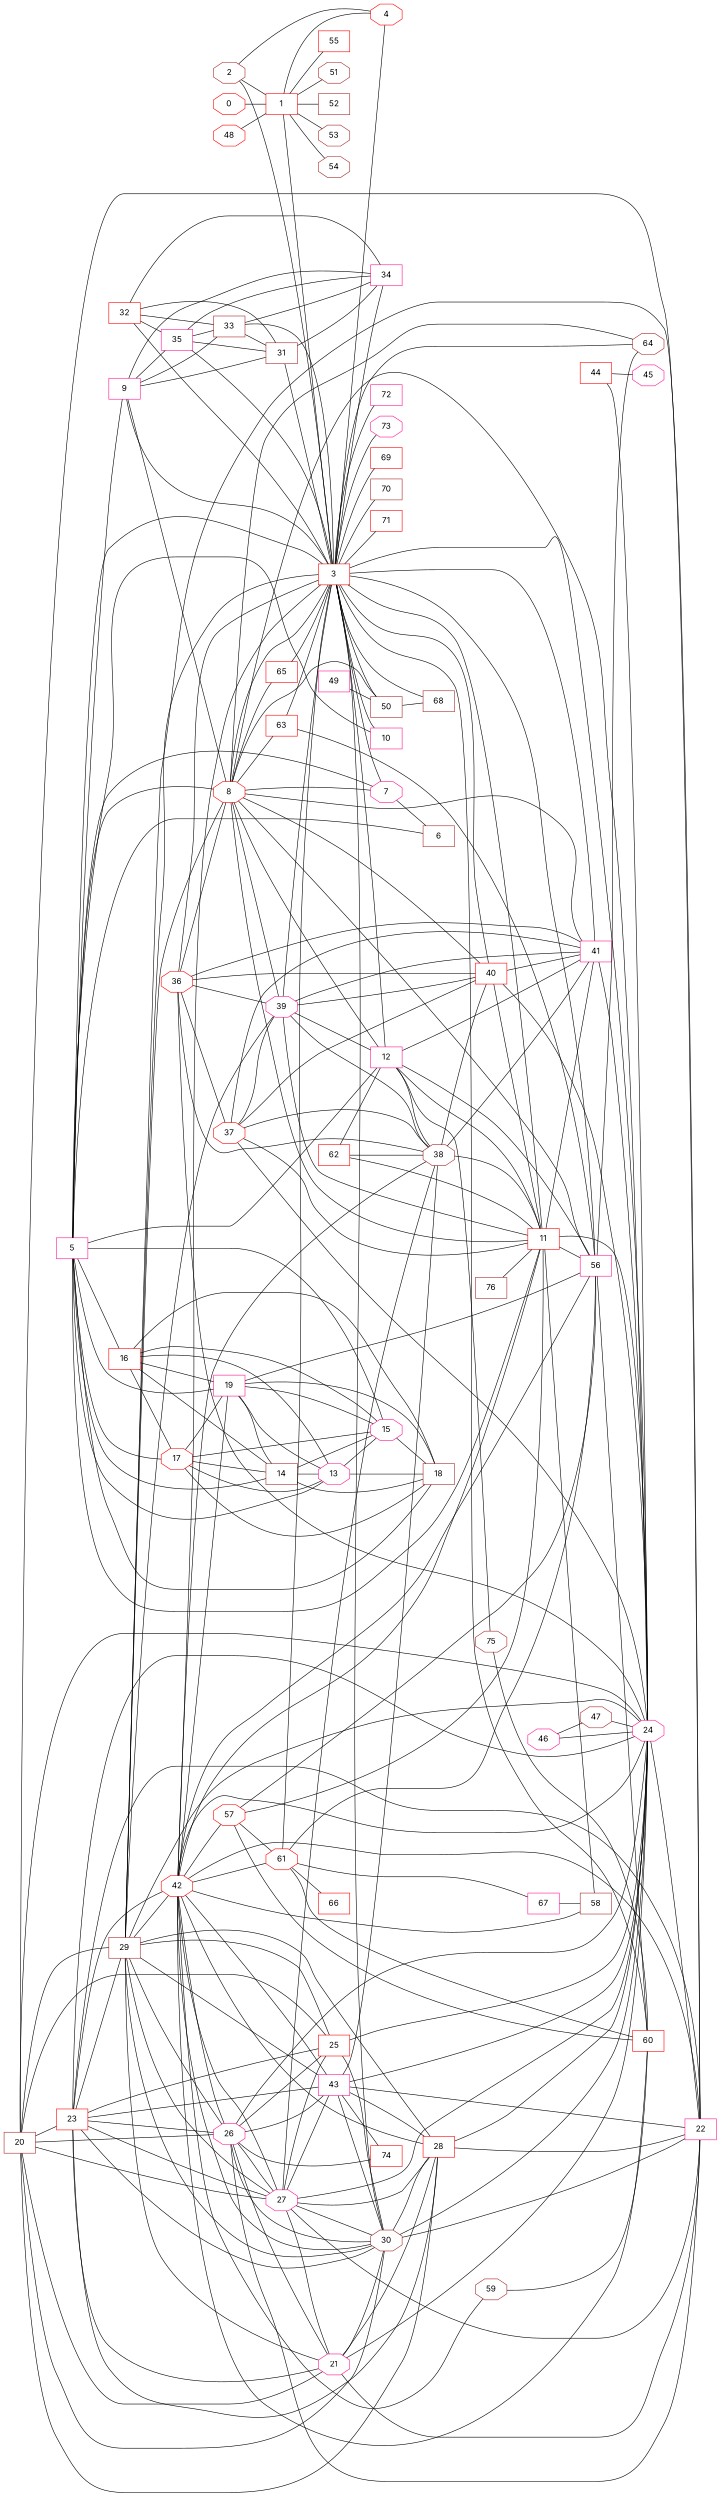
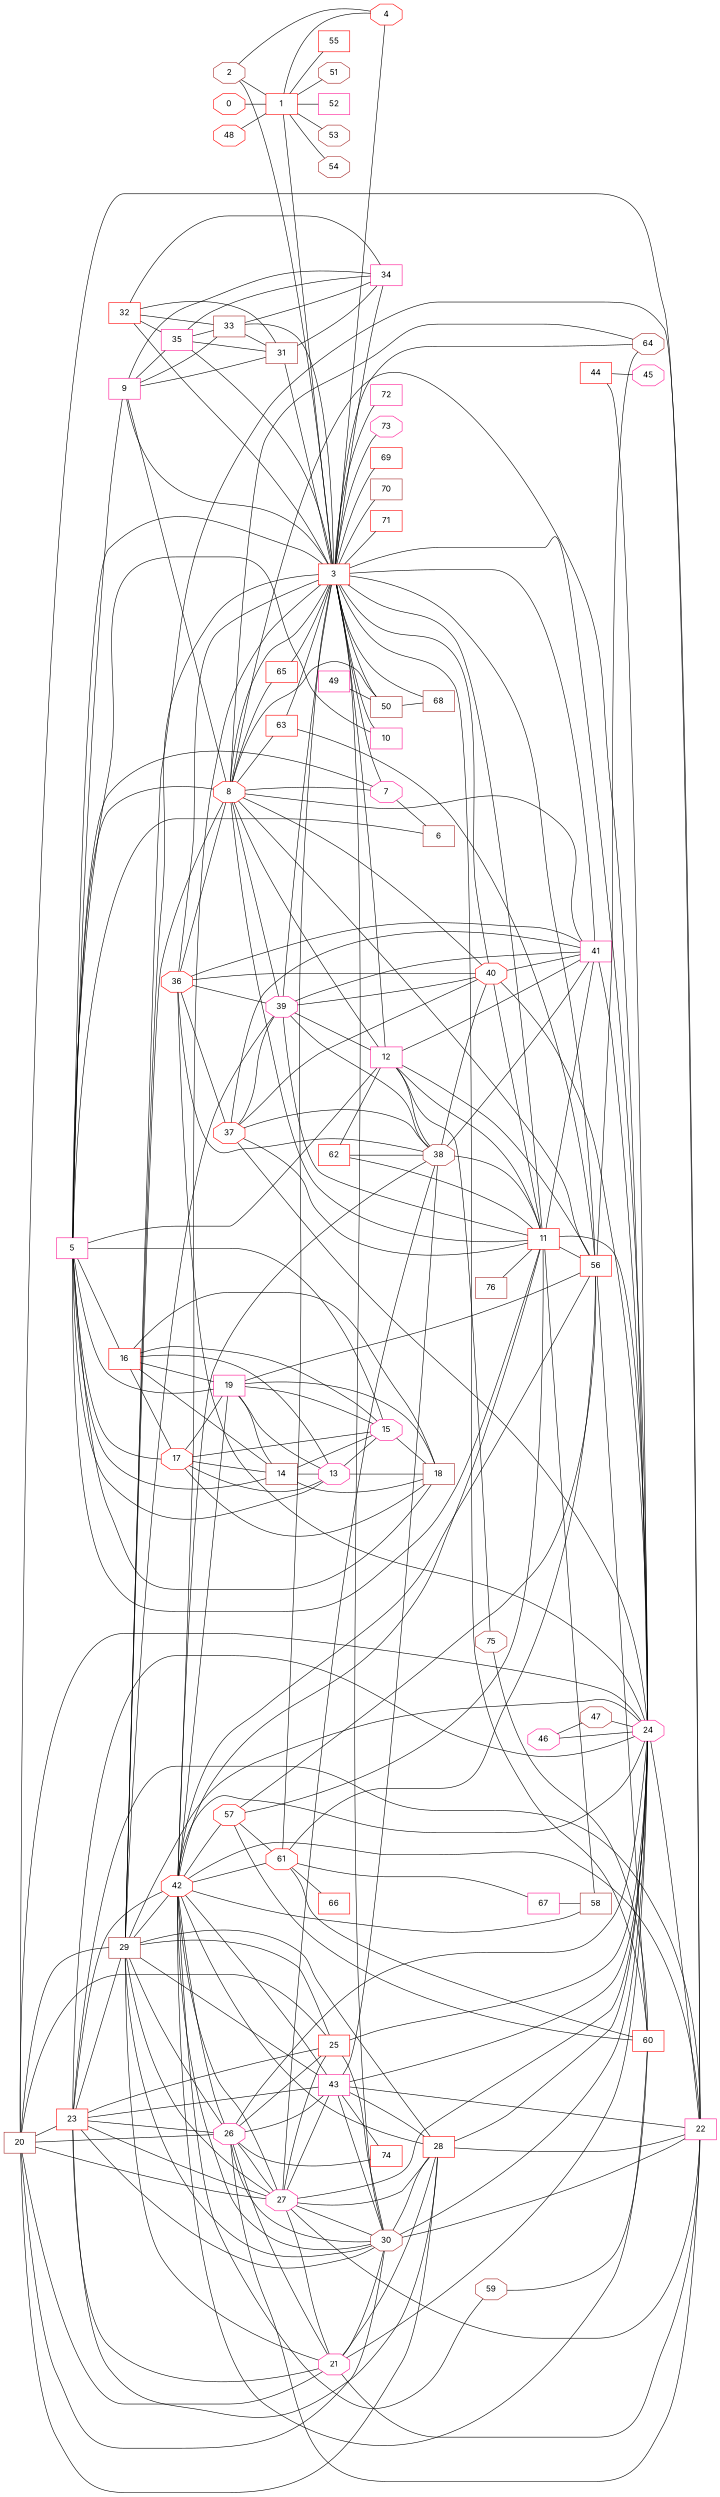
(334, 104) -> (334, 104)
(491, 974) -> (491, 974)
(596, 1266) -> (596, 1266)
